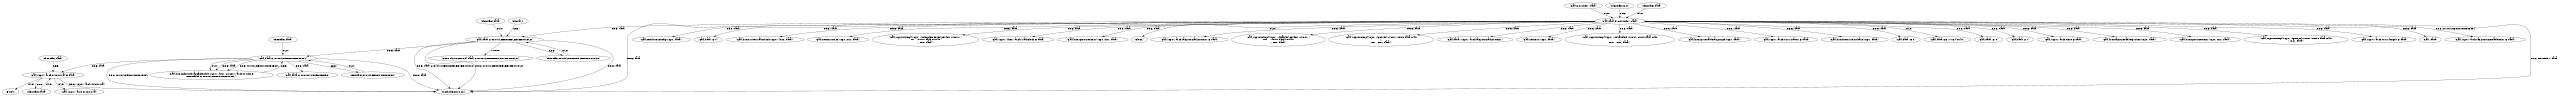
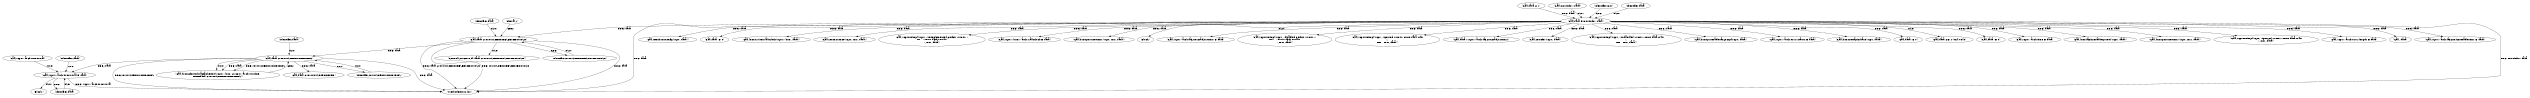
(1830, 22) -> (1556, 13)
(2456, 29) -> (2413, 29)
(1539, 40) -> (1545, 40)
(1855, 40) -> (1859, 40)
(2130, 40) -> (2100, 40)
(496, 51) -> (496, 51)
(57, 85) -> (45, 66)
